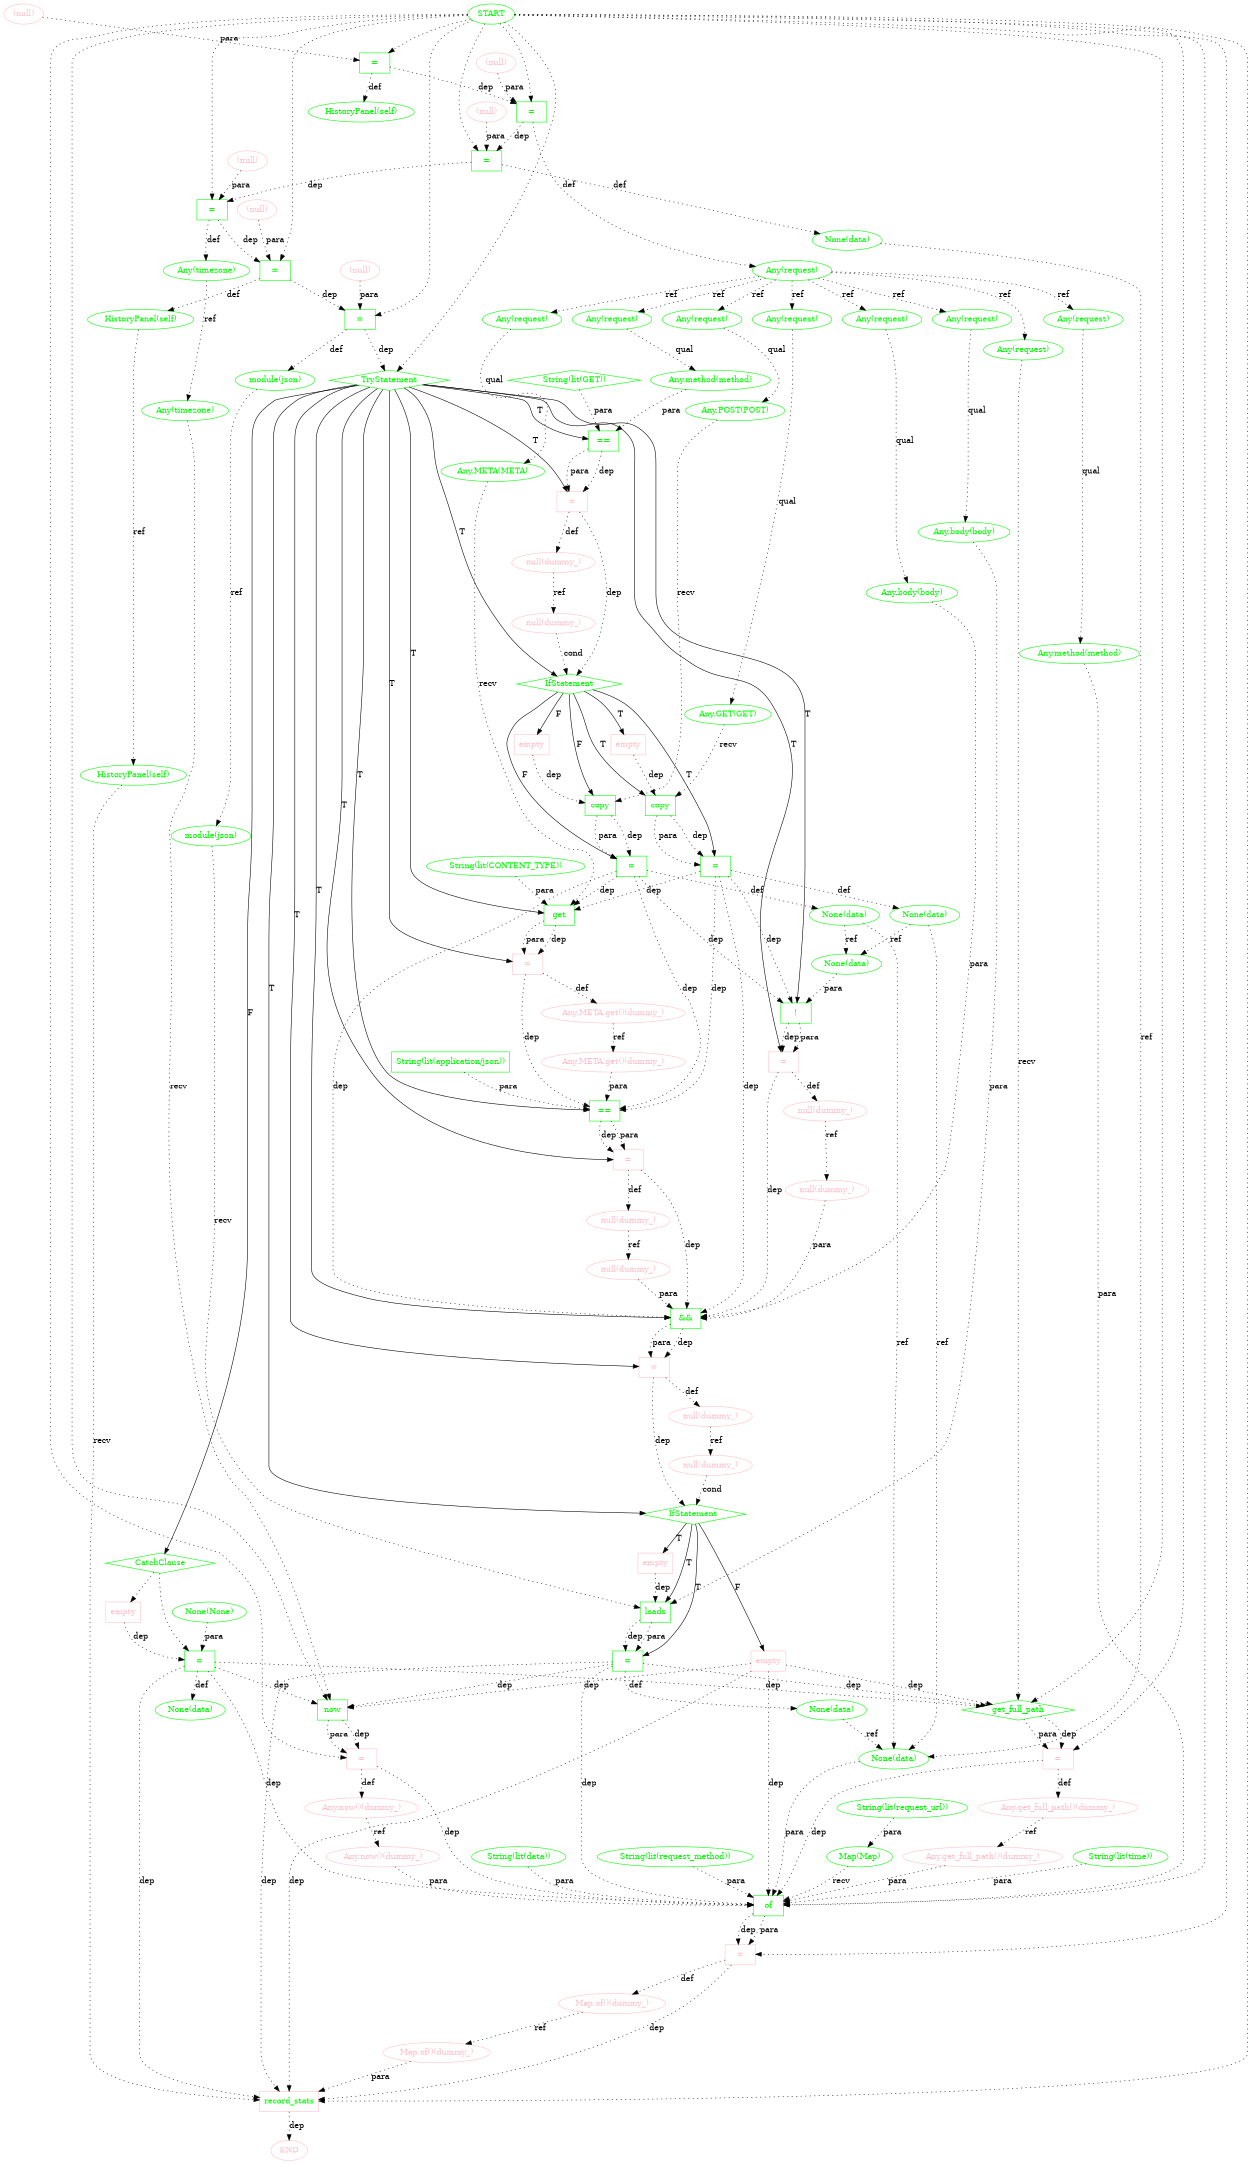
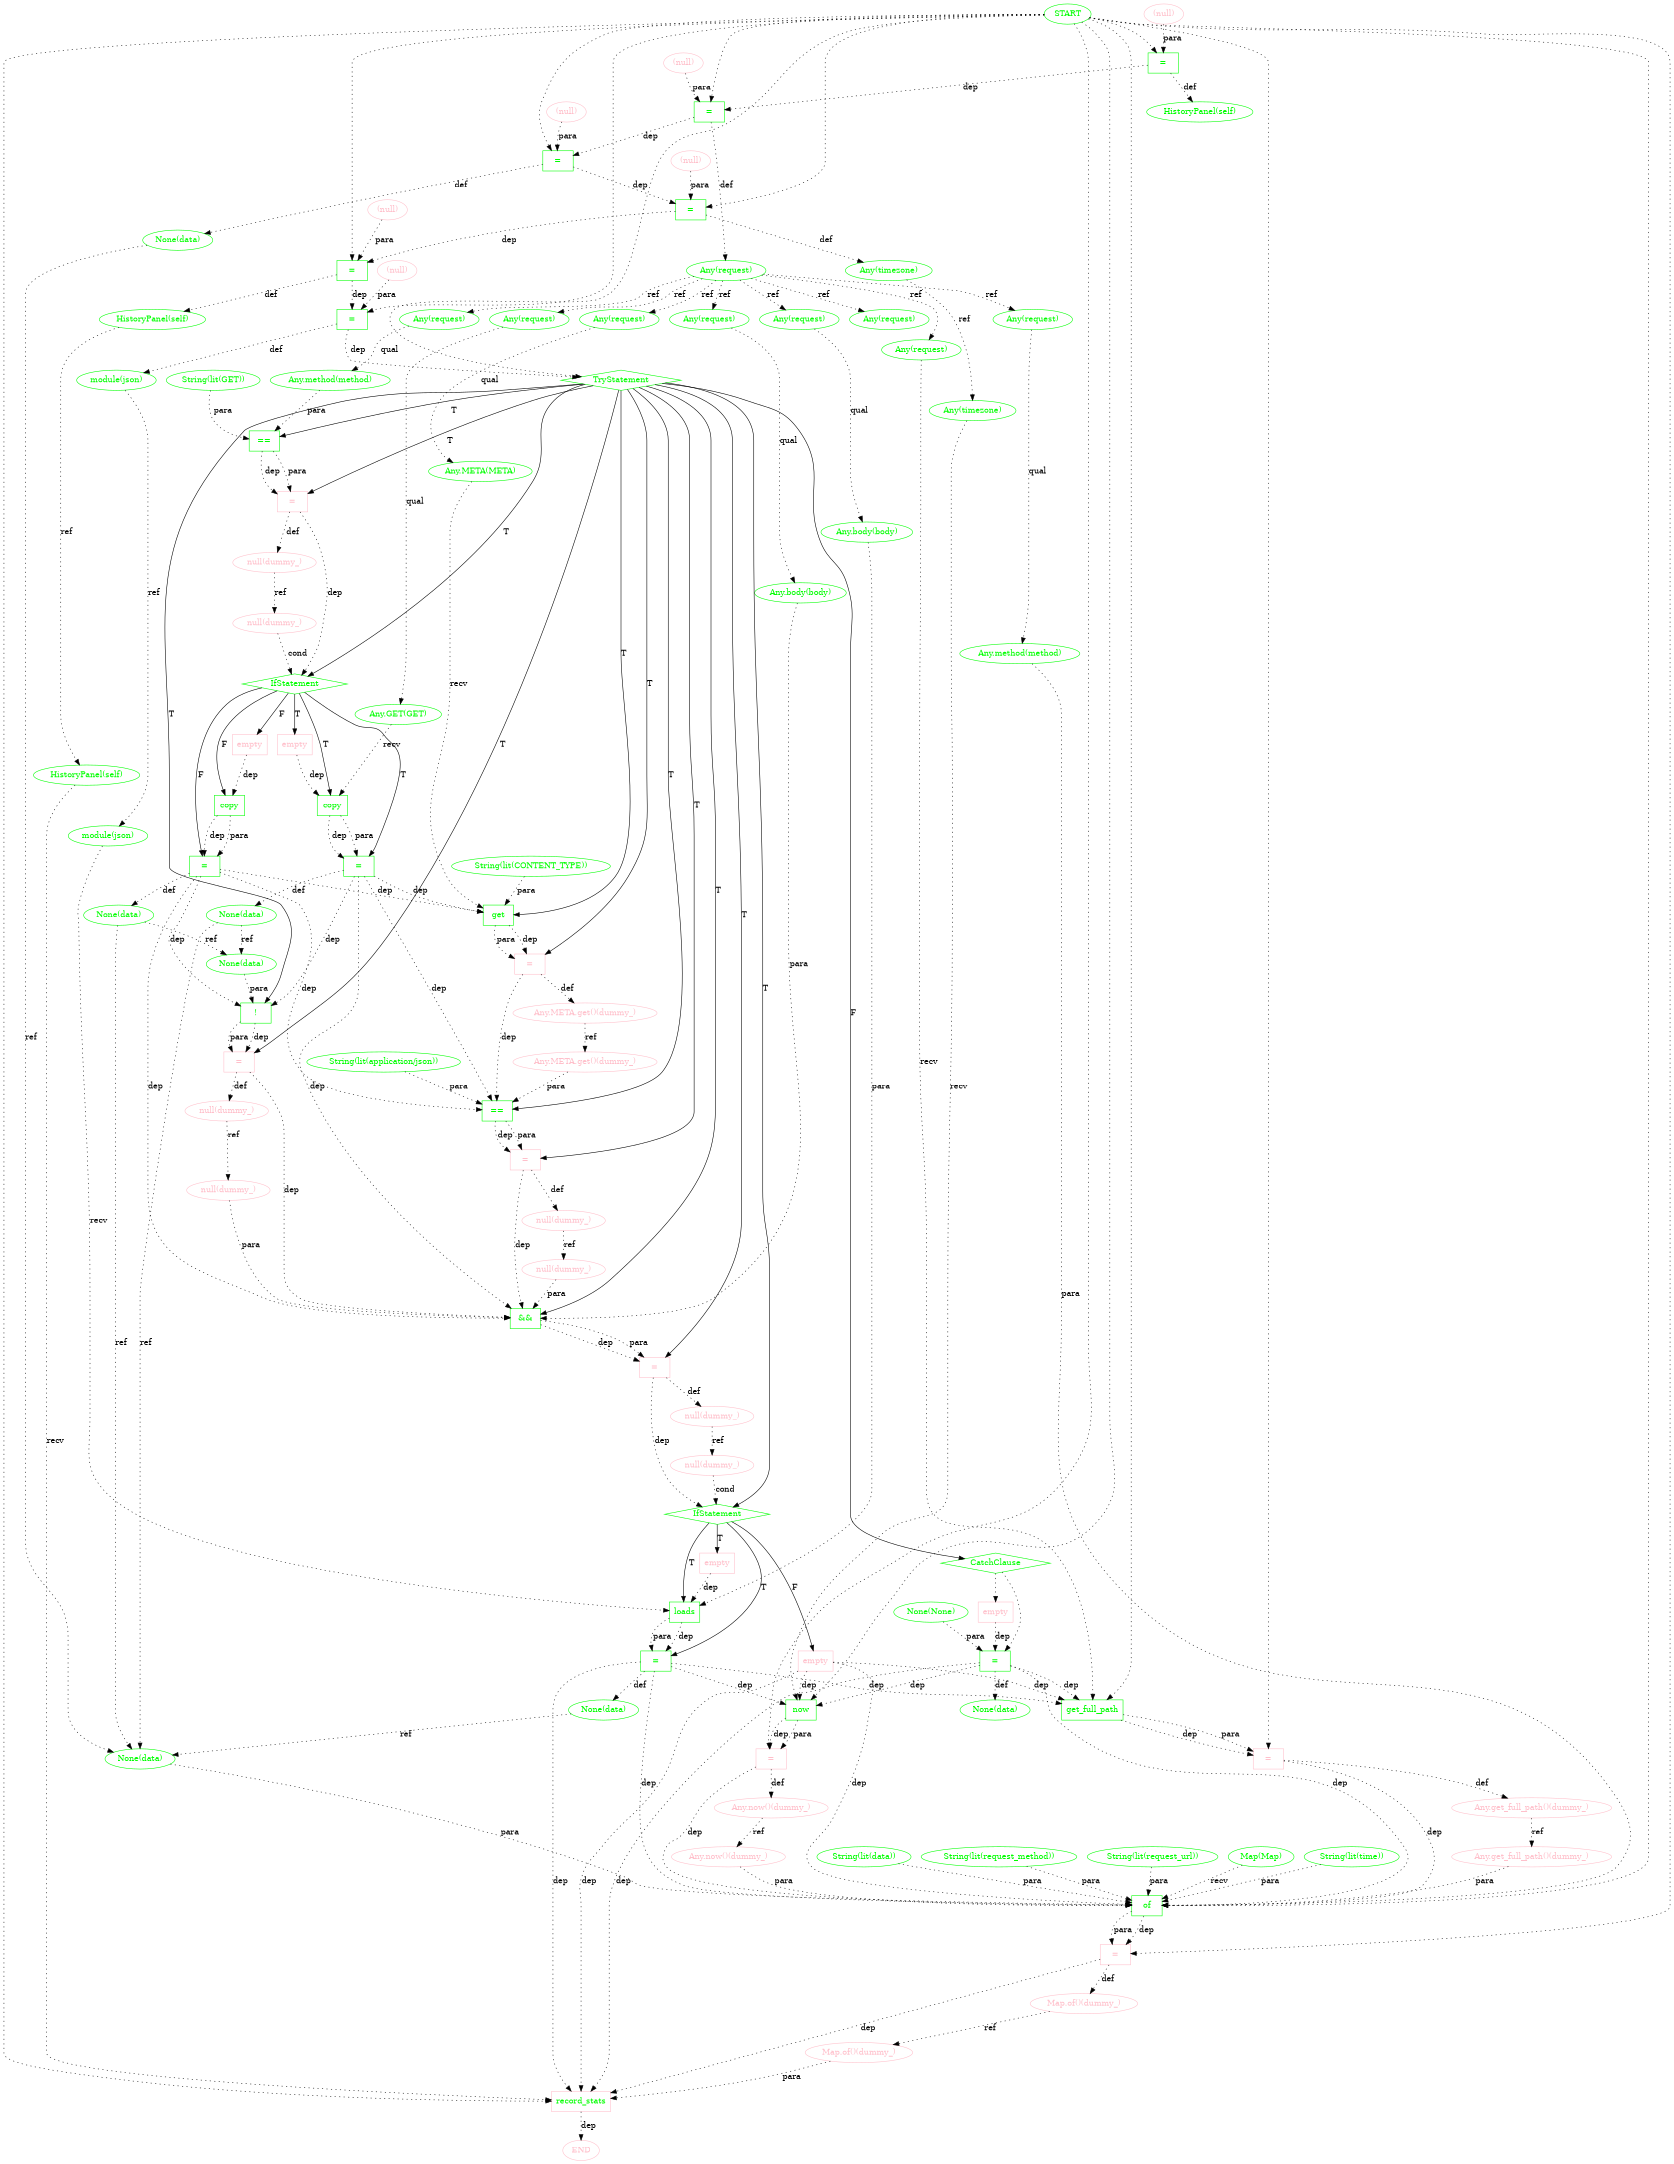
(574, 380) -> (213, 380)
(735, 411) -> none
(451, 1062) -> (384, 1062)
(1018, 1710) -> (1092, 1710)
(883, 1830) -> (1150, 1878)
